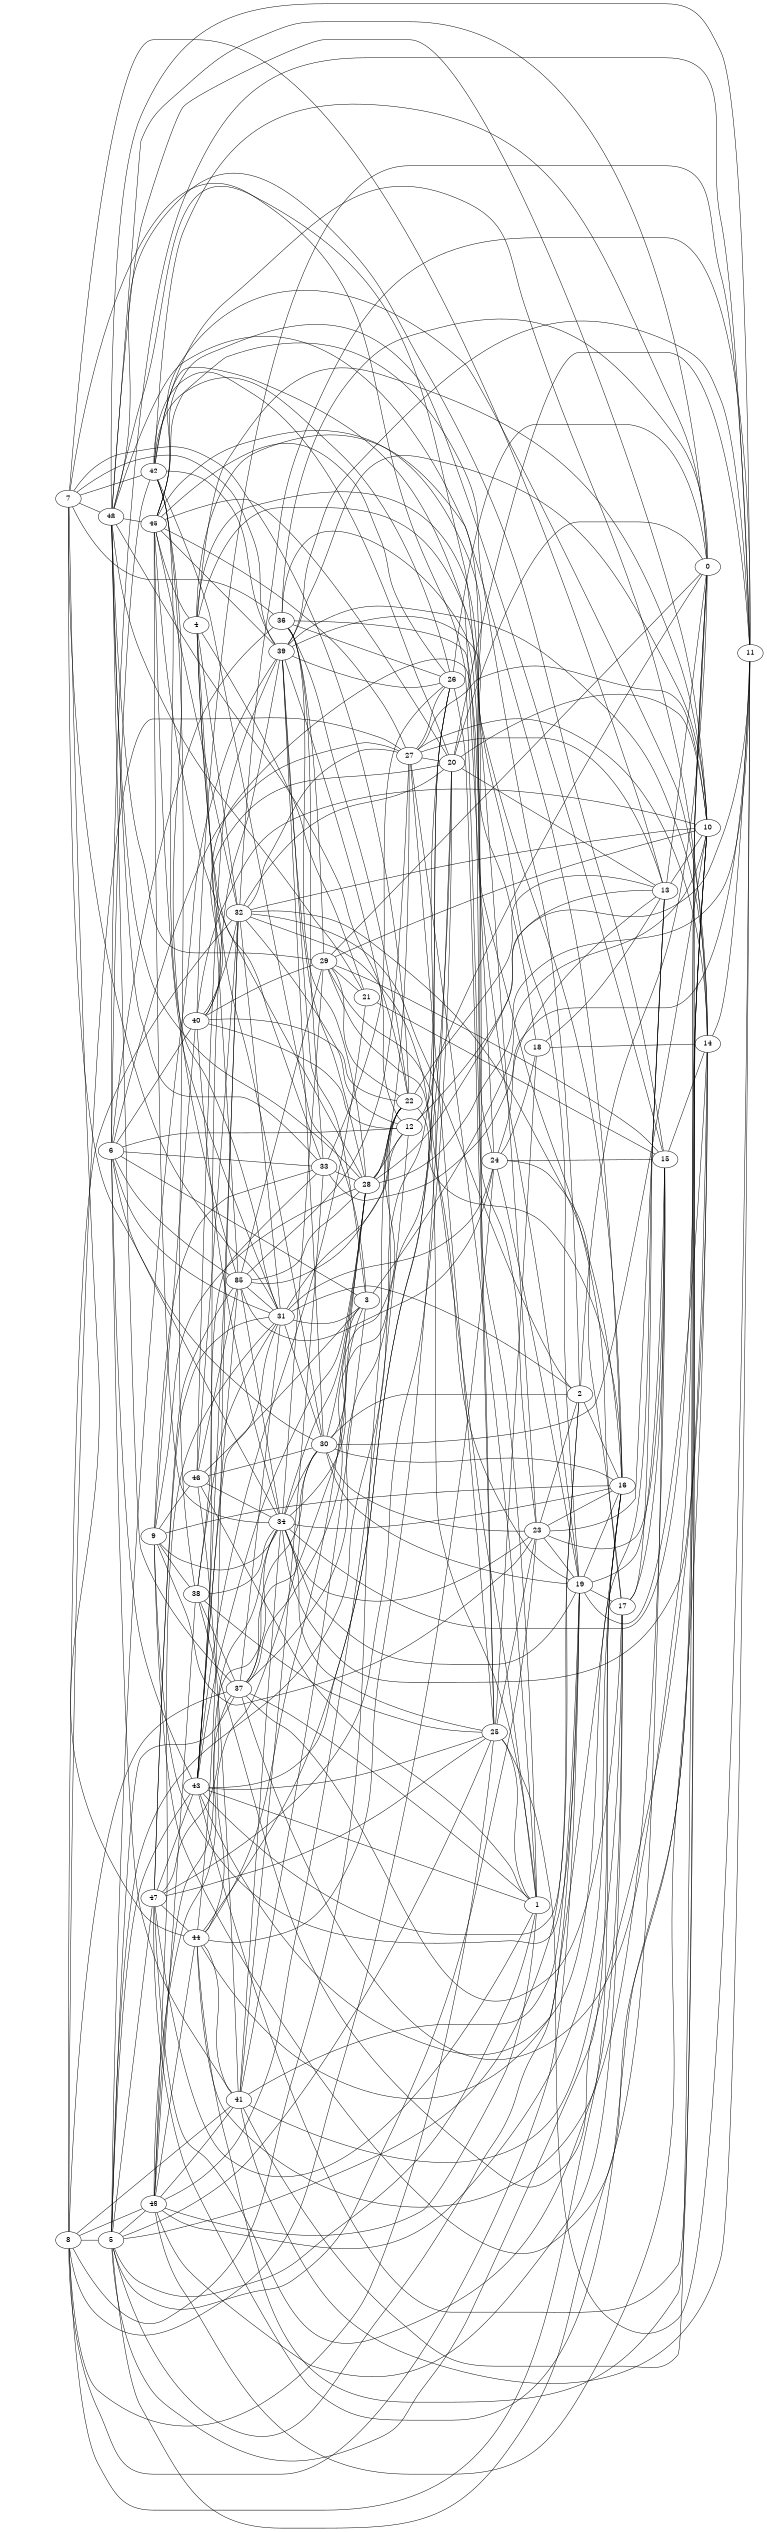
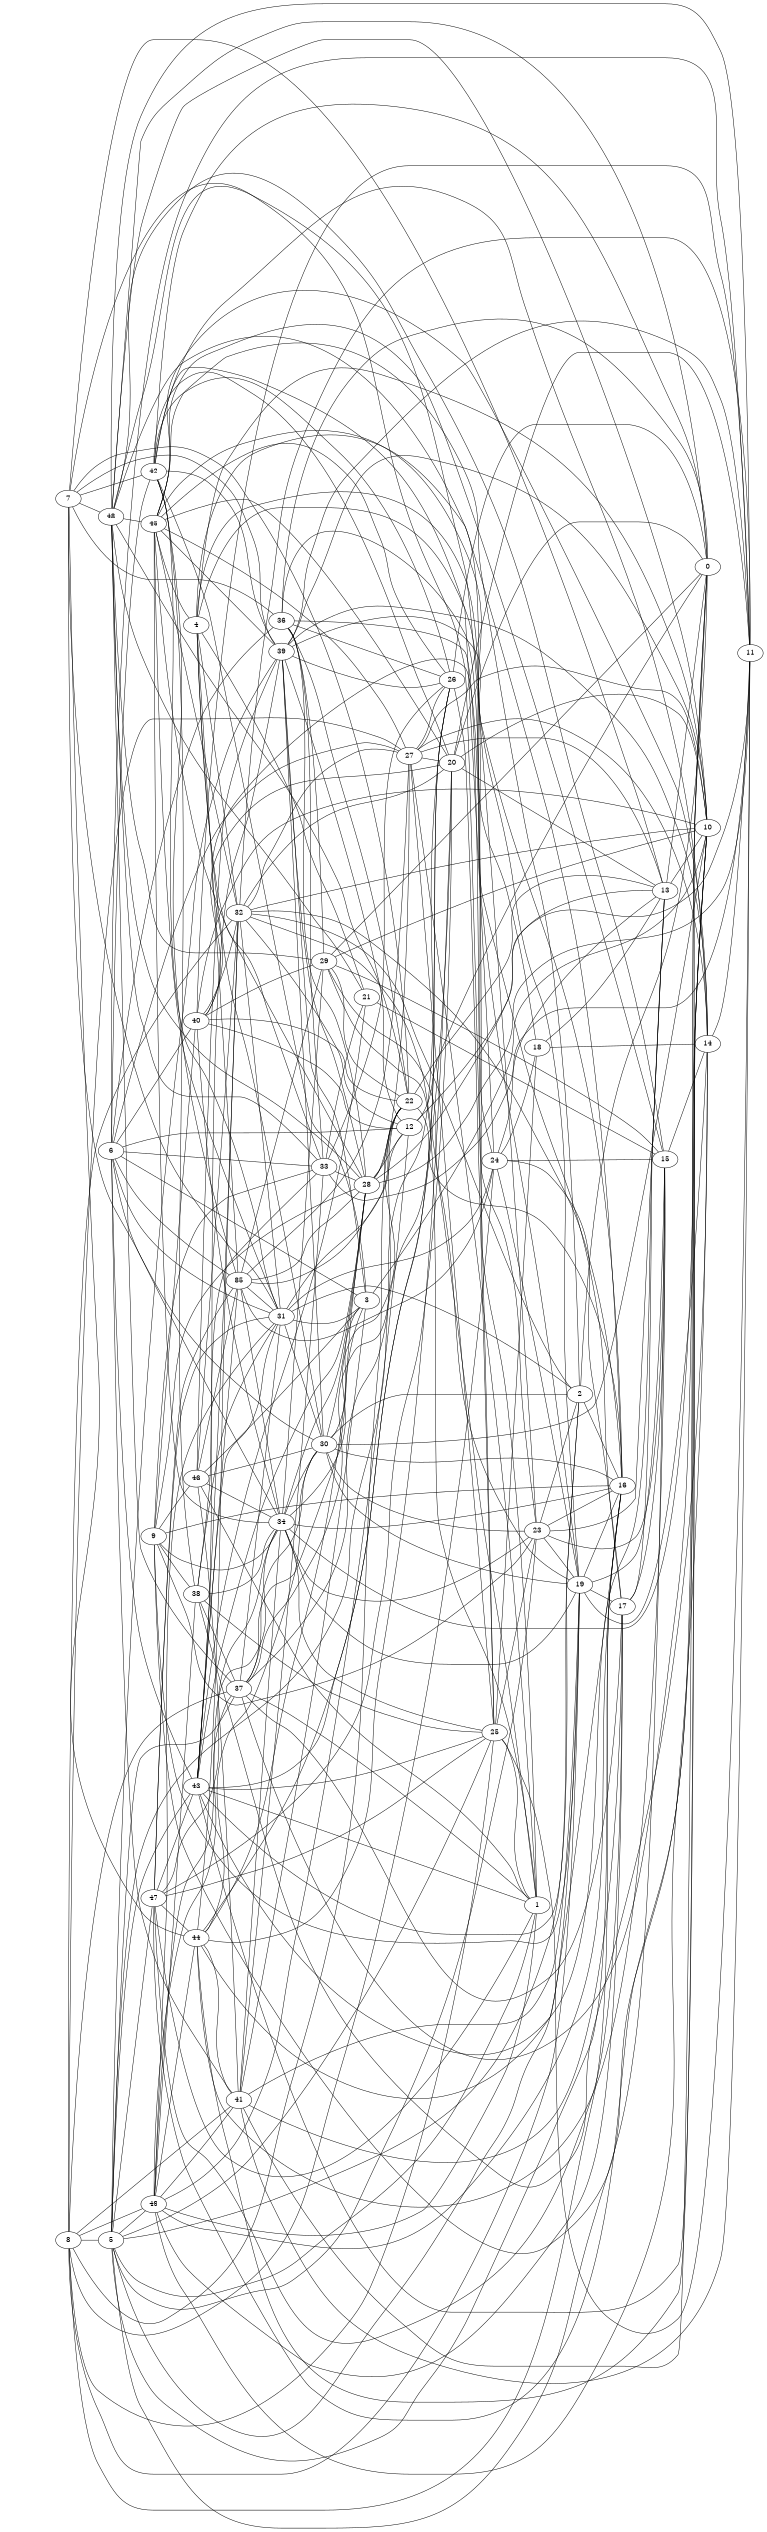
(345, 979) -> (339, 1093)
(666, 1605) -> none
